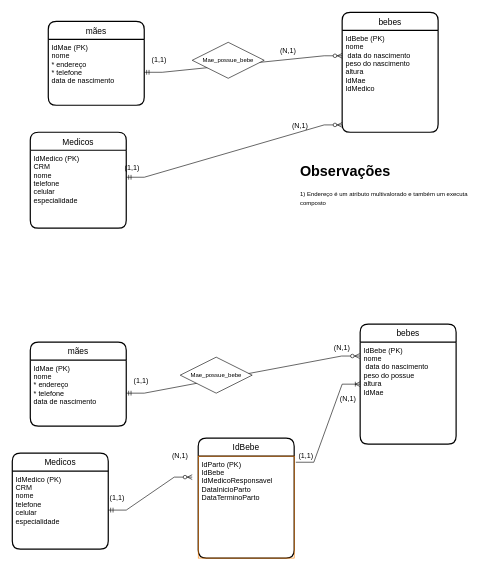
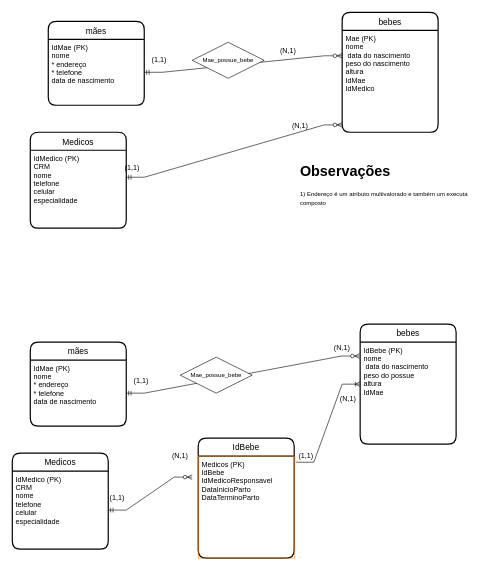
(367, 38) -> (361, 38)
(225, 464) -> (224, 464)
